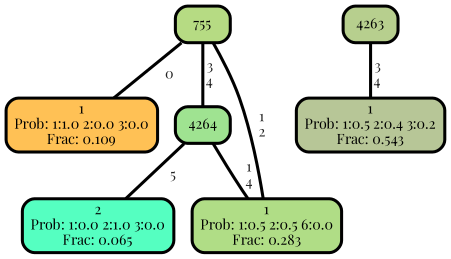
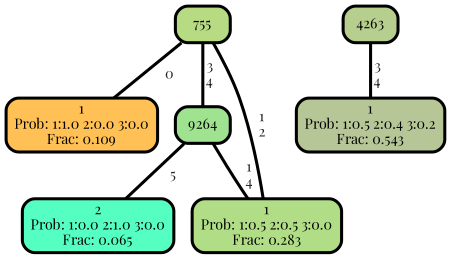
(203, 125) -> (203, 125)
(267, 226) -> (267, 226)
